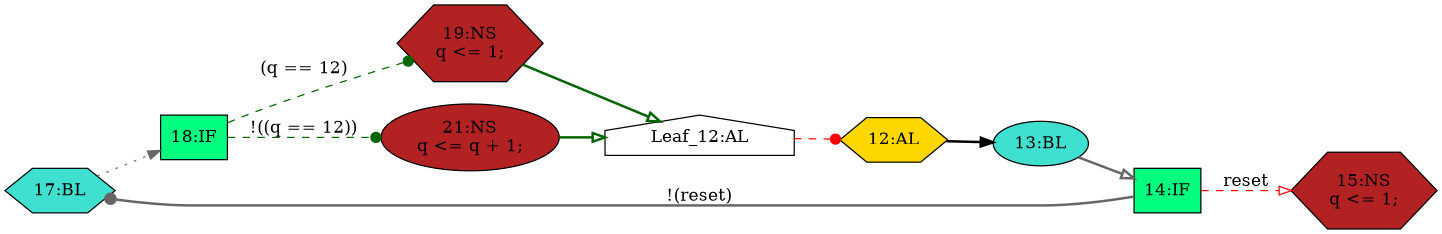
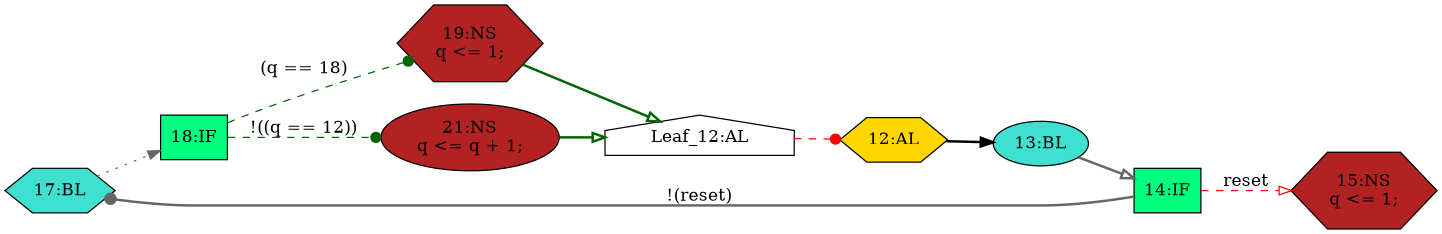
(304, 69) -> (304, 69)
